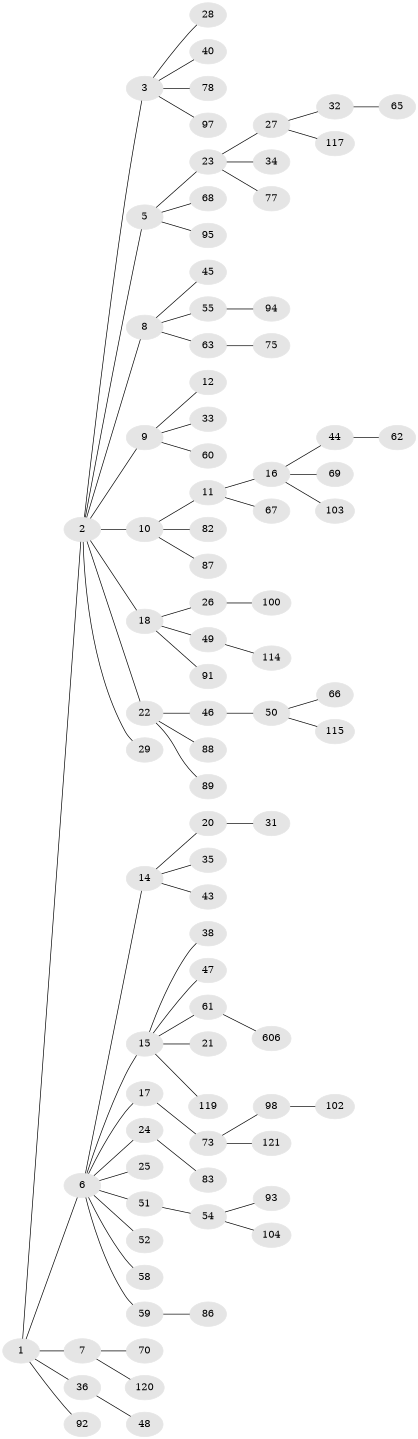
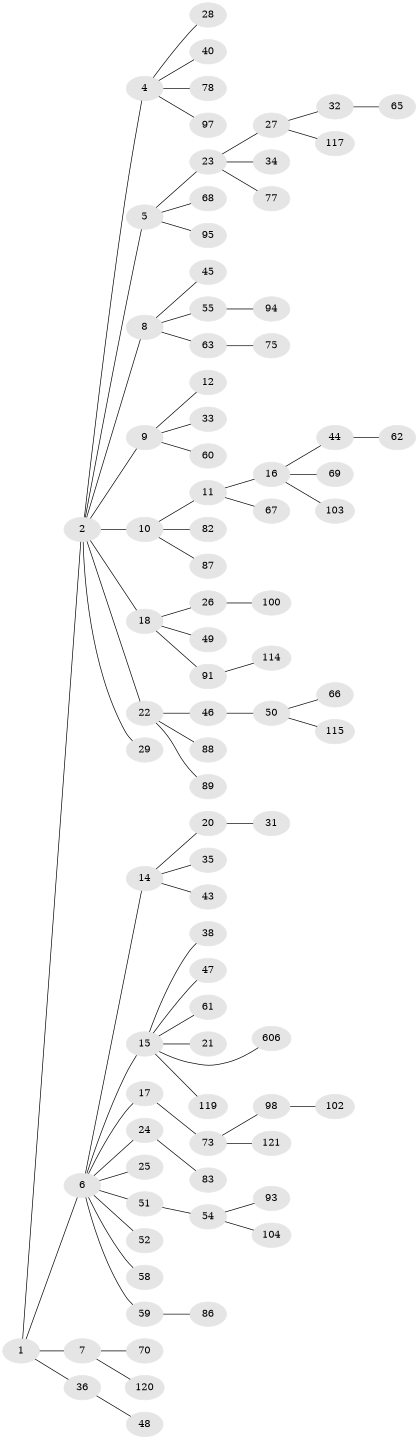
(145, 88) -> (145, 88)
(239, 649) -> (239, 667)
(240, 1023) -> (210, 1065)
(82, 1424) -> none
